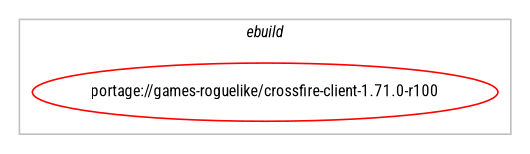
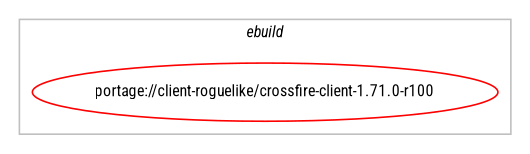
(265, 92) -> (265, 92)
